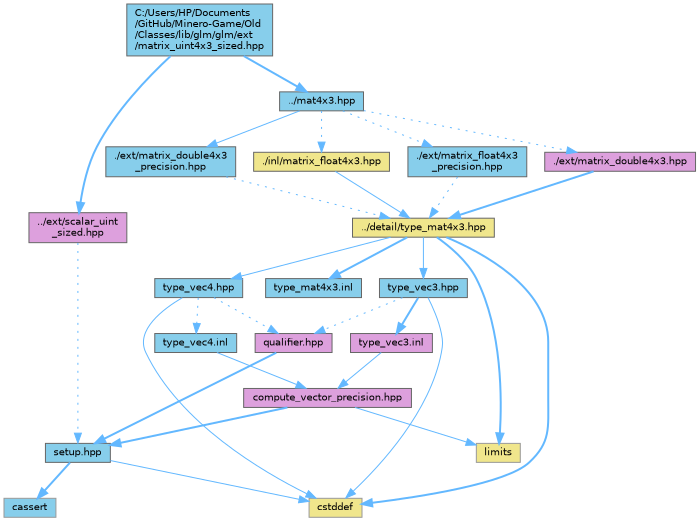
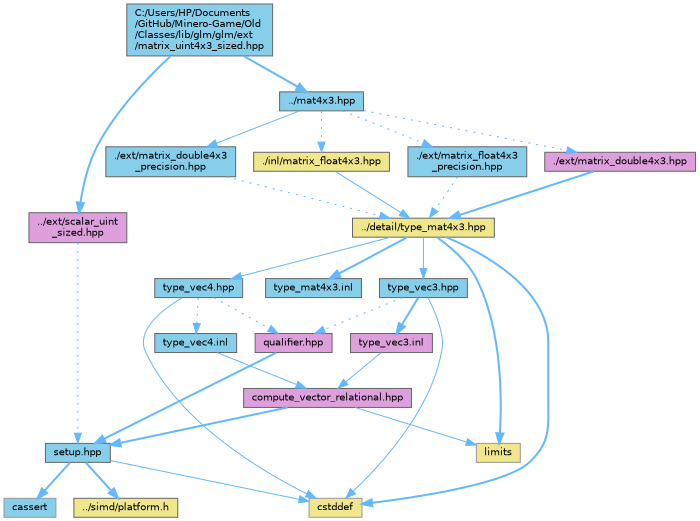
(328, 398) -> (328, 398)
none -> (126, 508)
